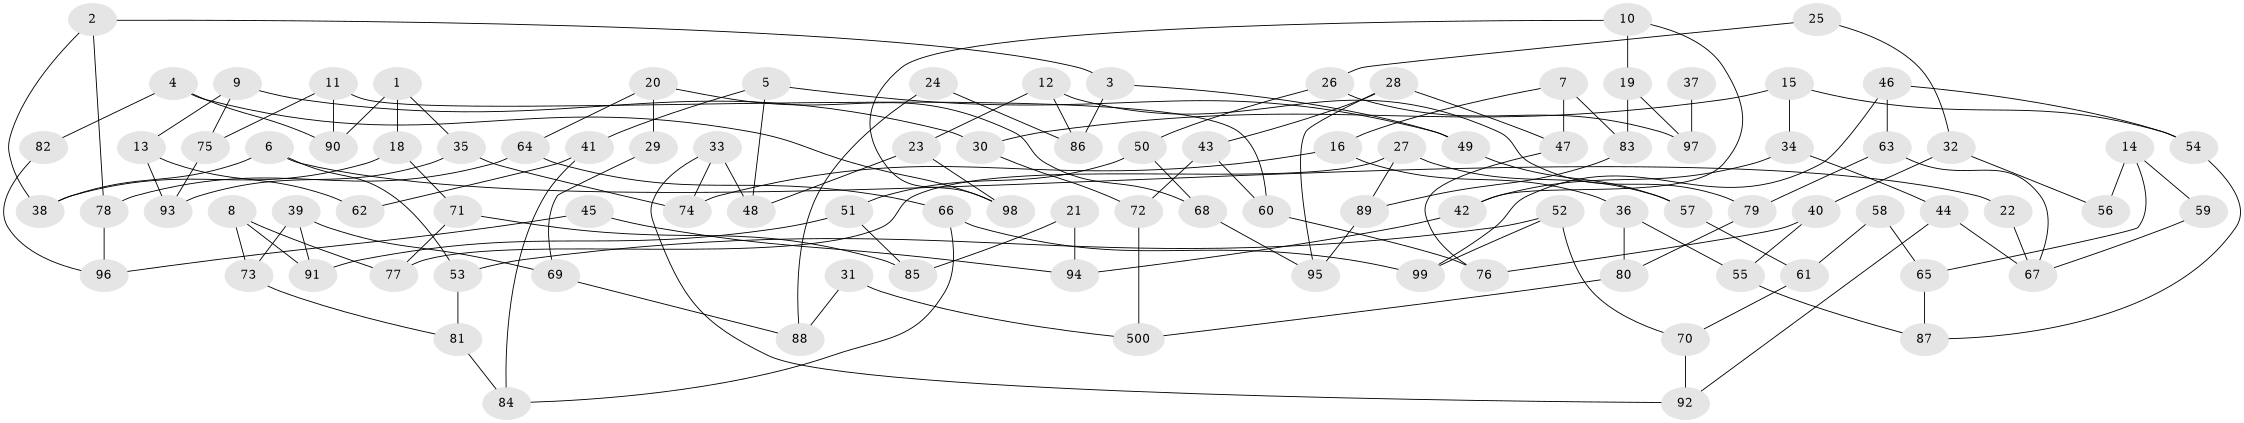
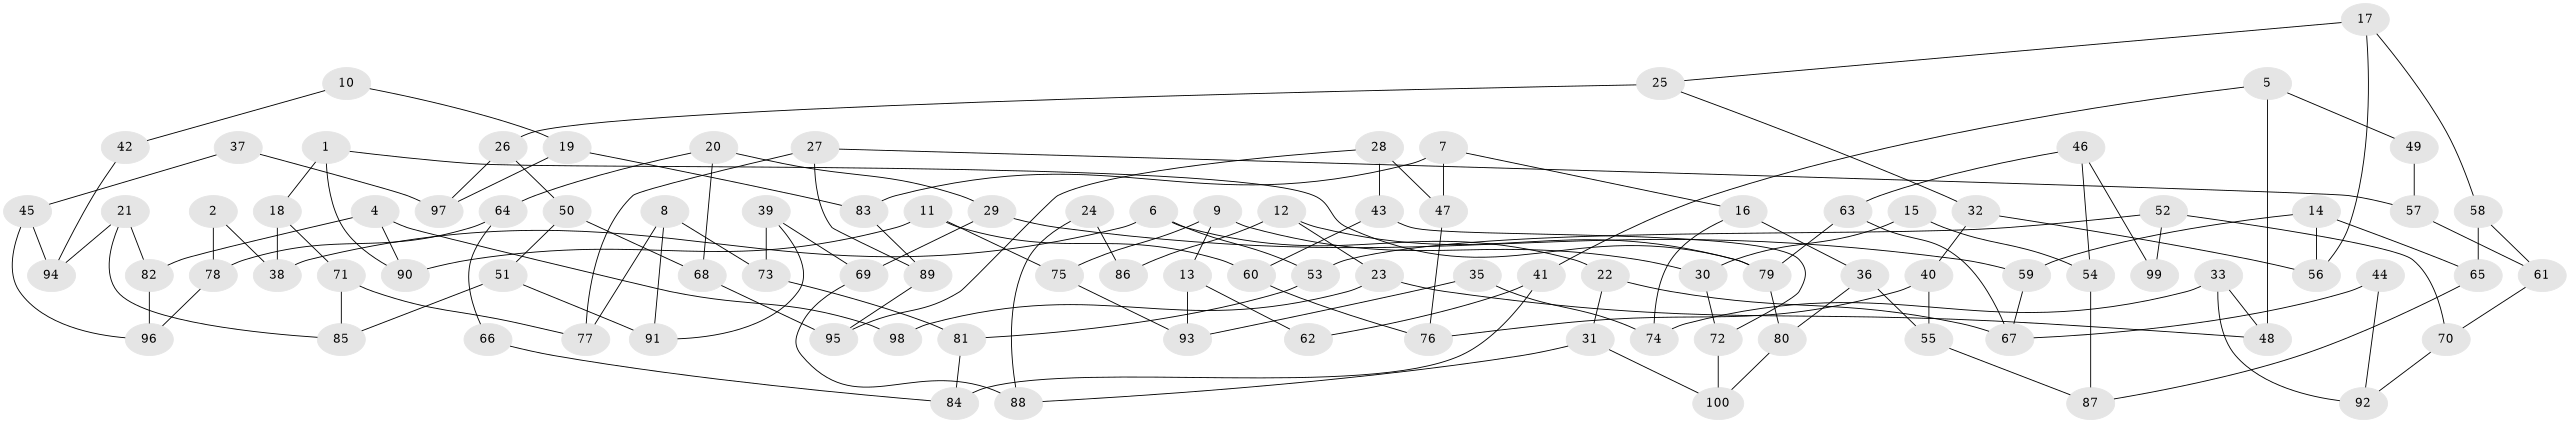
none -> (2365, 20)
(1137, 32) -> none
(1110, 84) -> none
(430, 116) -> (989, 170)
(1789, 148) -> none
none -> (133, 180)
none -> (137, 243)
none -> (1509, 244)
(1290, 253) -> none
none -> (1599, 303)
(1139, 340) -> (1718, 404)
